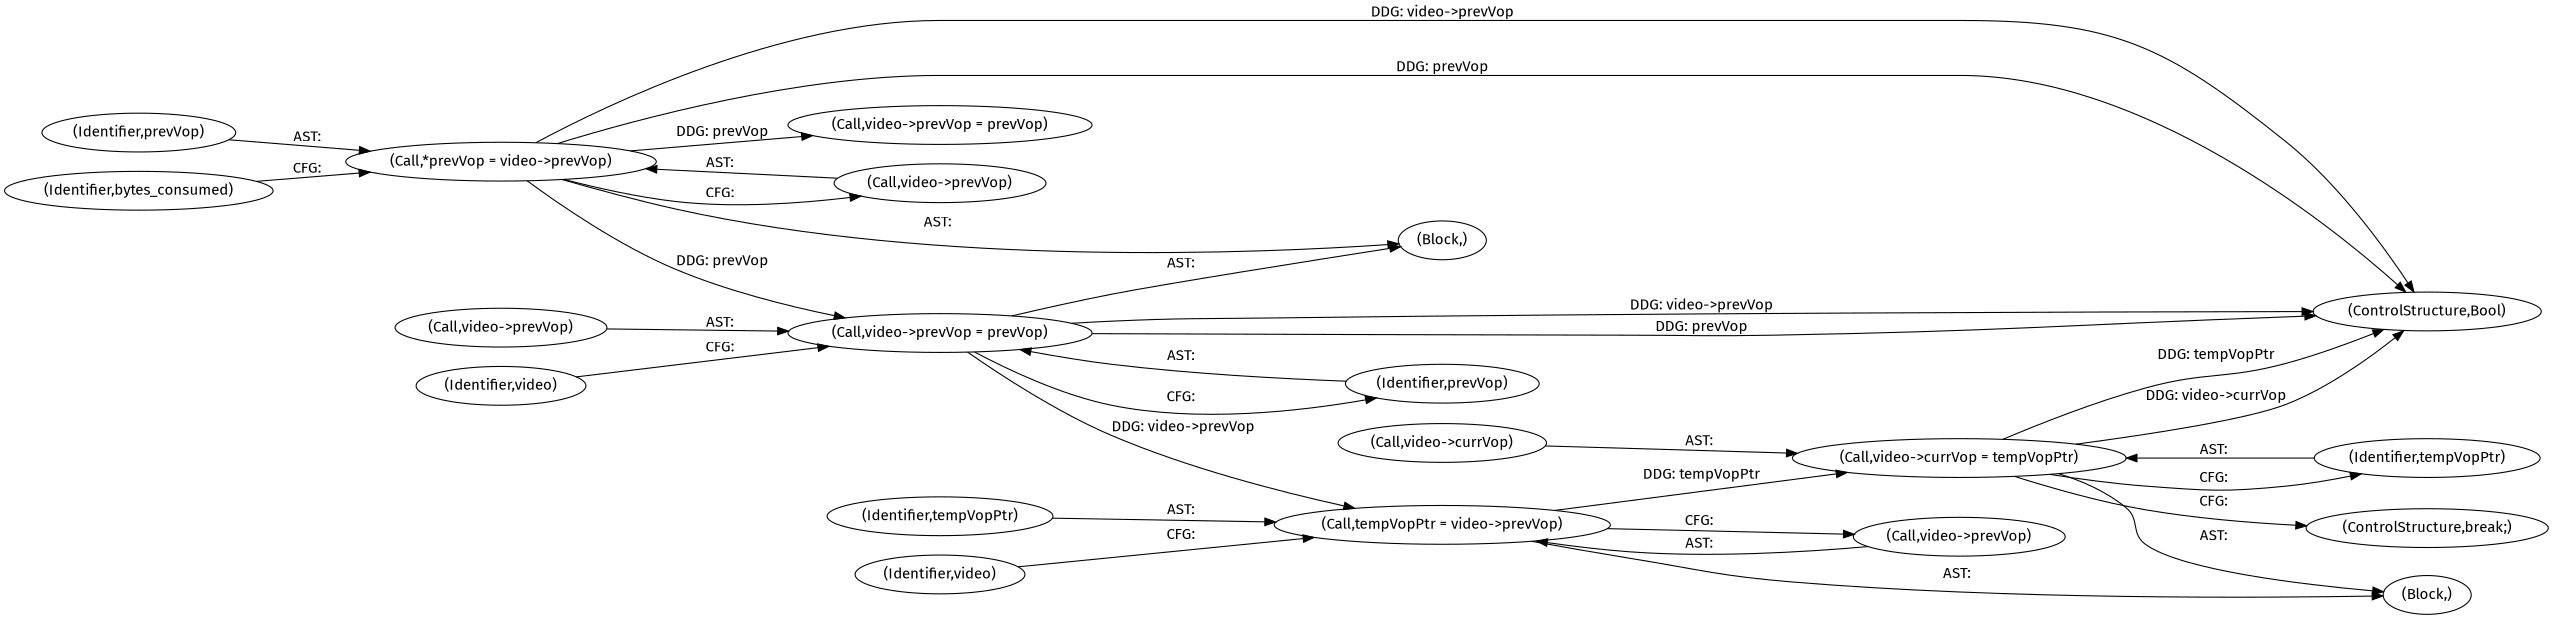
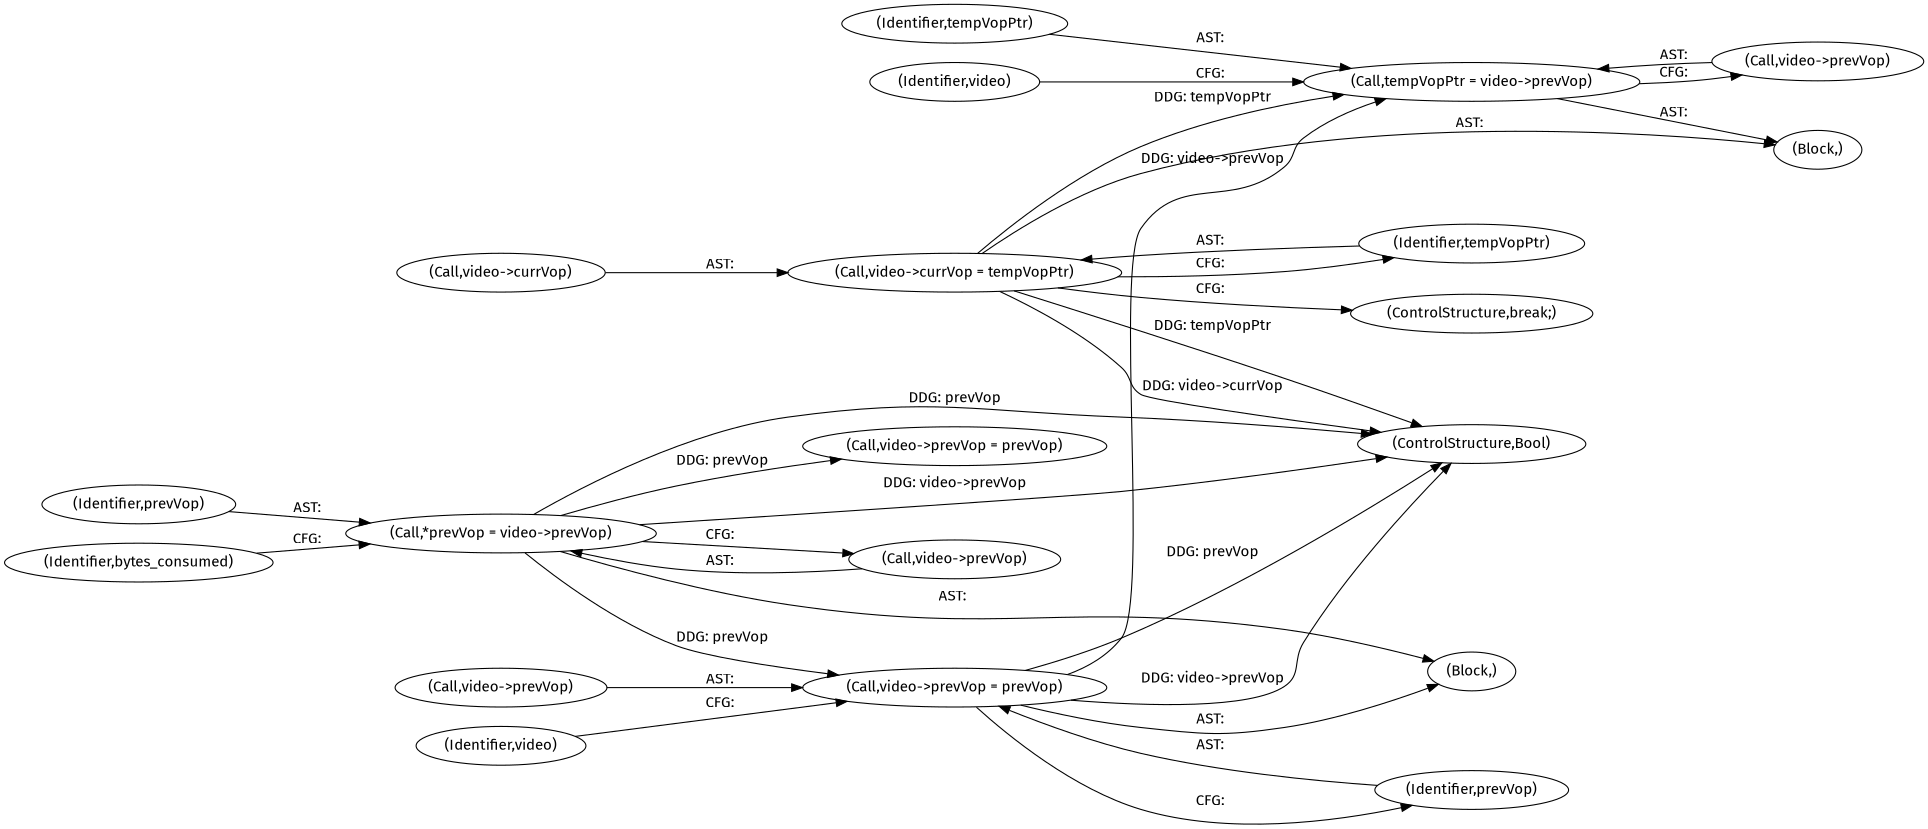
(1696, 492) -> (1142, 146)
